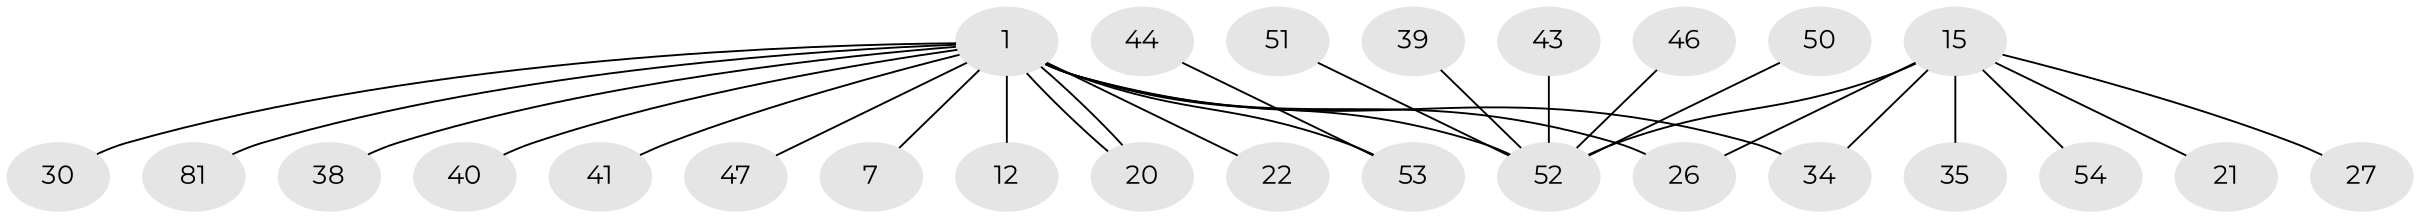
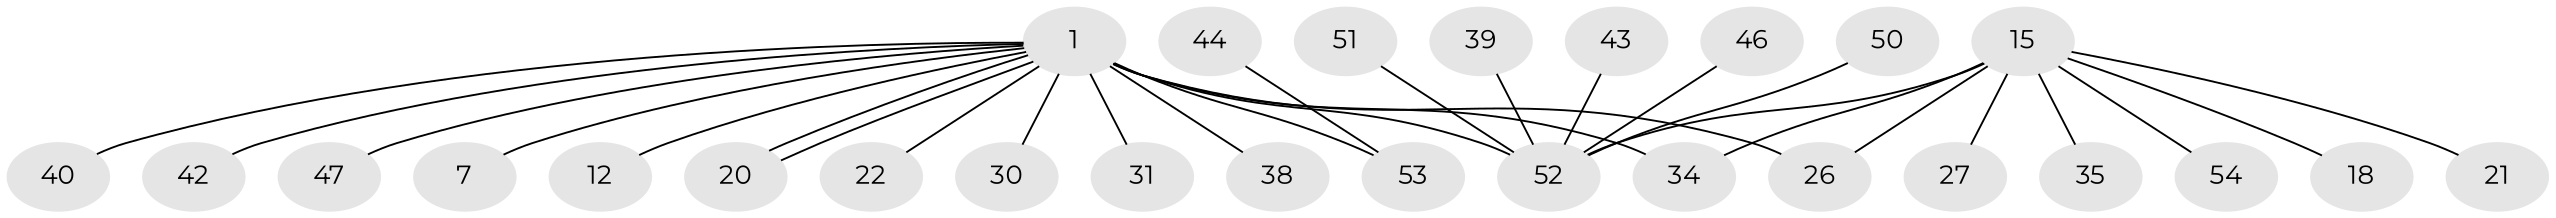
(194, 177) -> (1142, 177)
(600, 177) -> (194, 177)
none -> (2362, 177)
